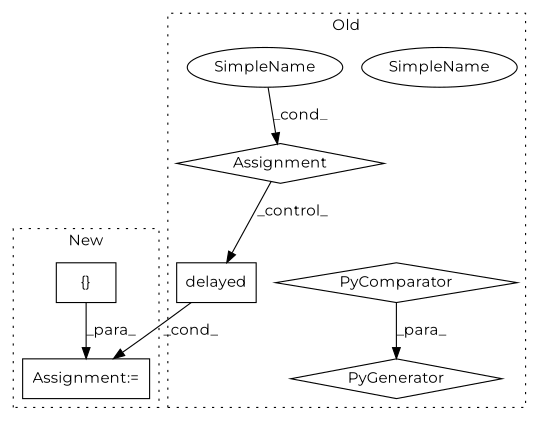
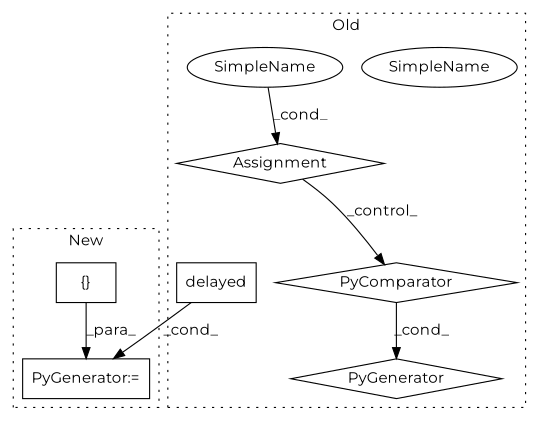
(252, 217) -> (343, 214)
(422, 331) -> (422, 331)
(86, 379) -> (86, 379)
